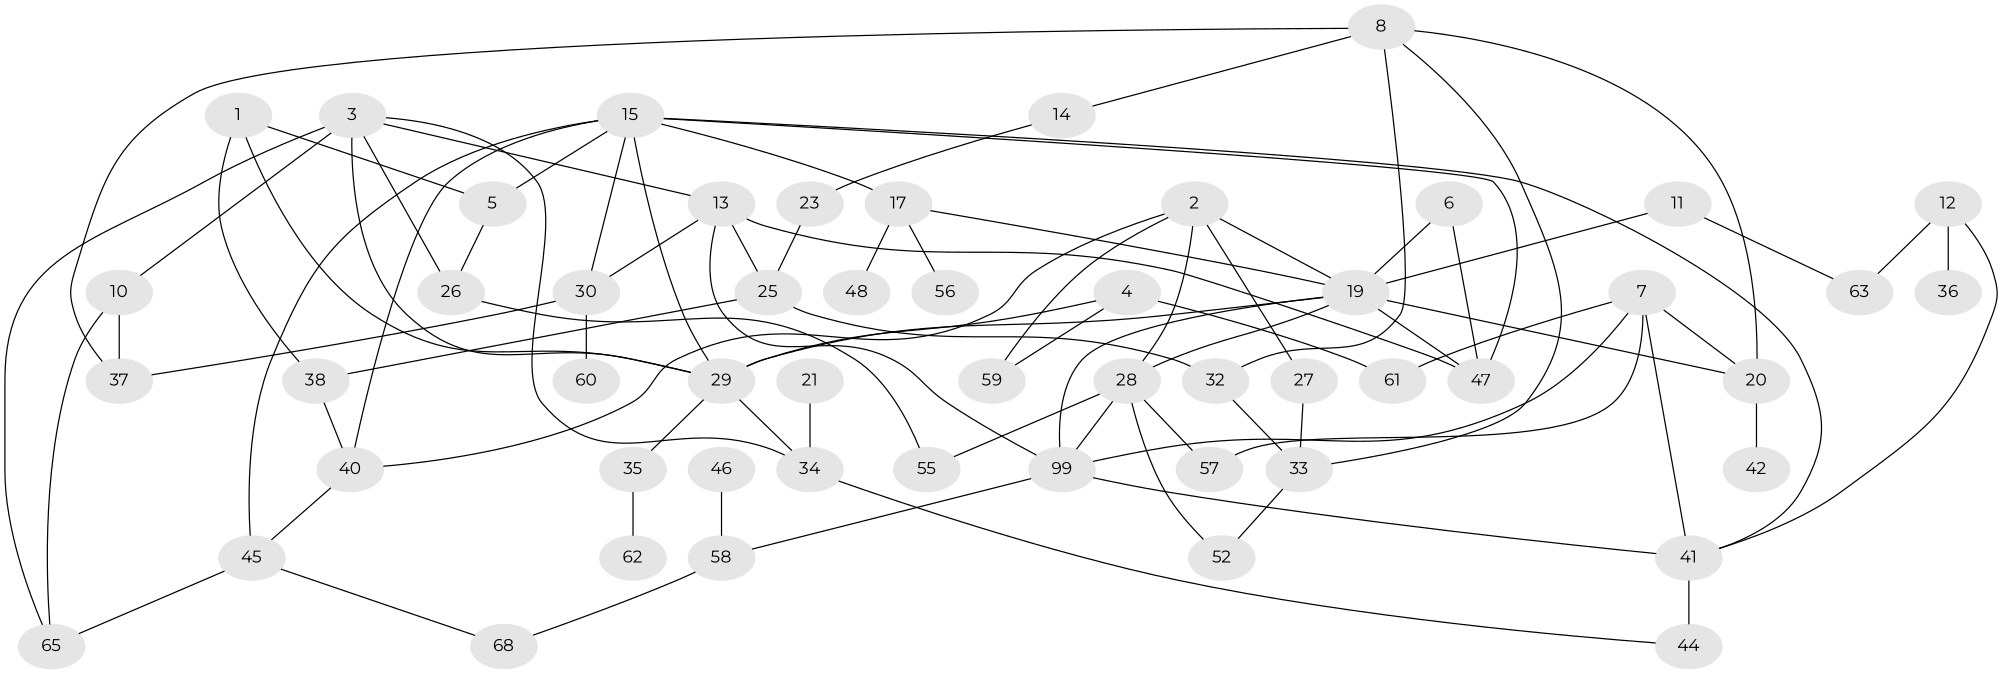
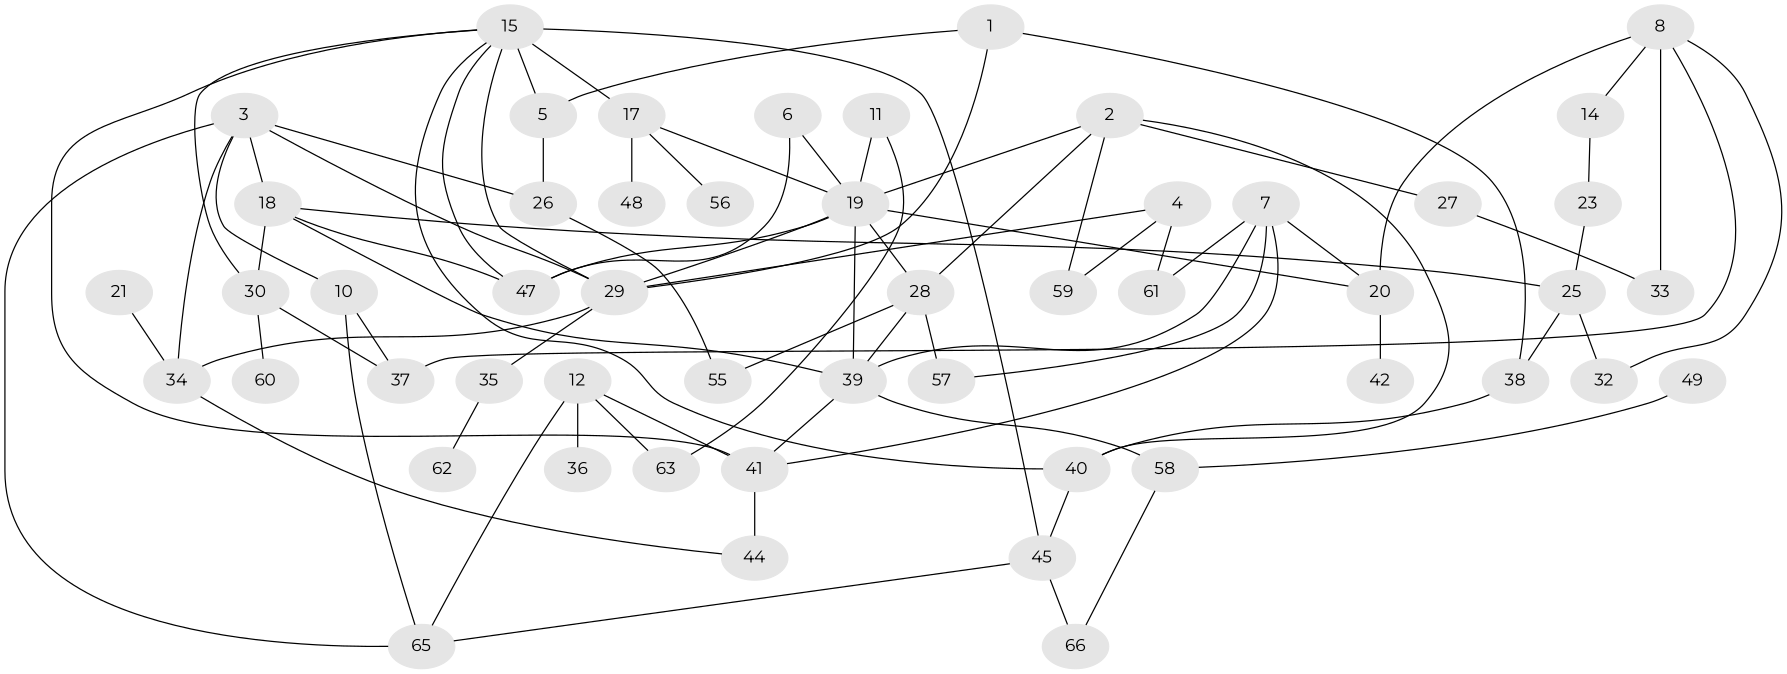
(722, 204) -> (268, 204)
(1257, 425) -> none
(722, 470) -> (1693, 381)
(1062, 470) -> (853, 381)
none -> (498, 506)
(1222, 558) -> none
(504, 647) -> (1076, 647)
